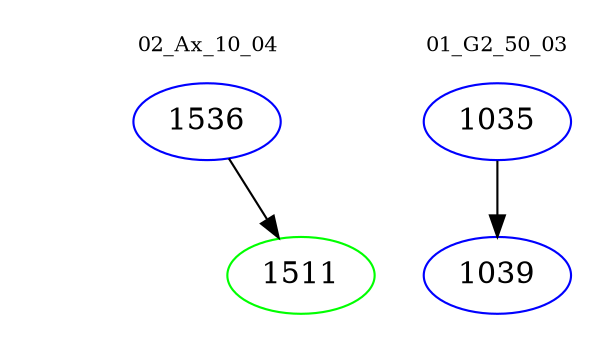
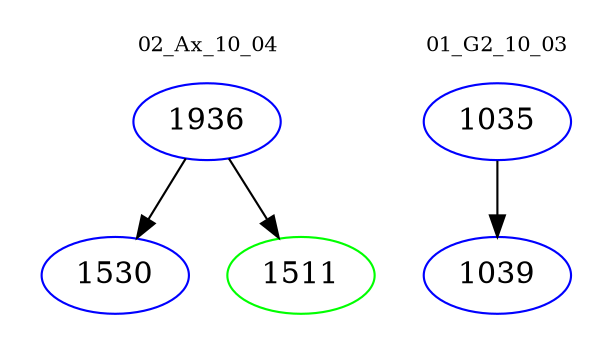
(497, 46) -> (497, 46)
(207, 122) -> (207, 122)
none -> (115, 275)
